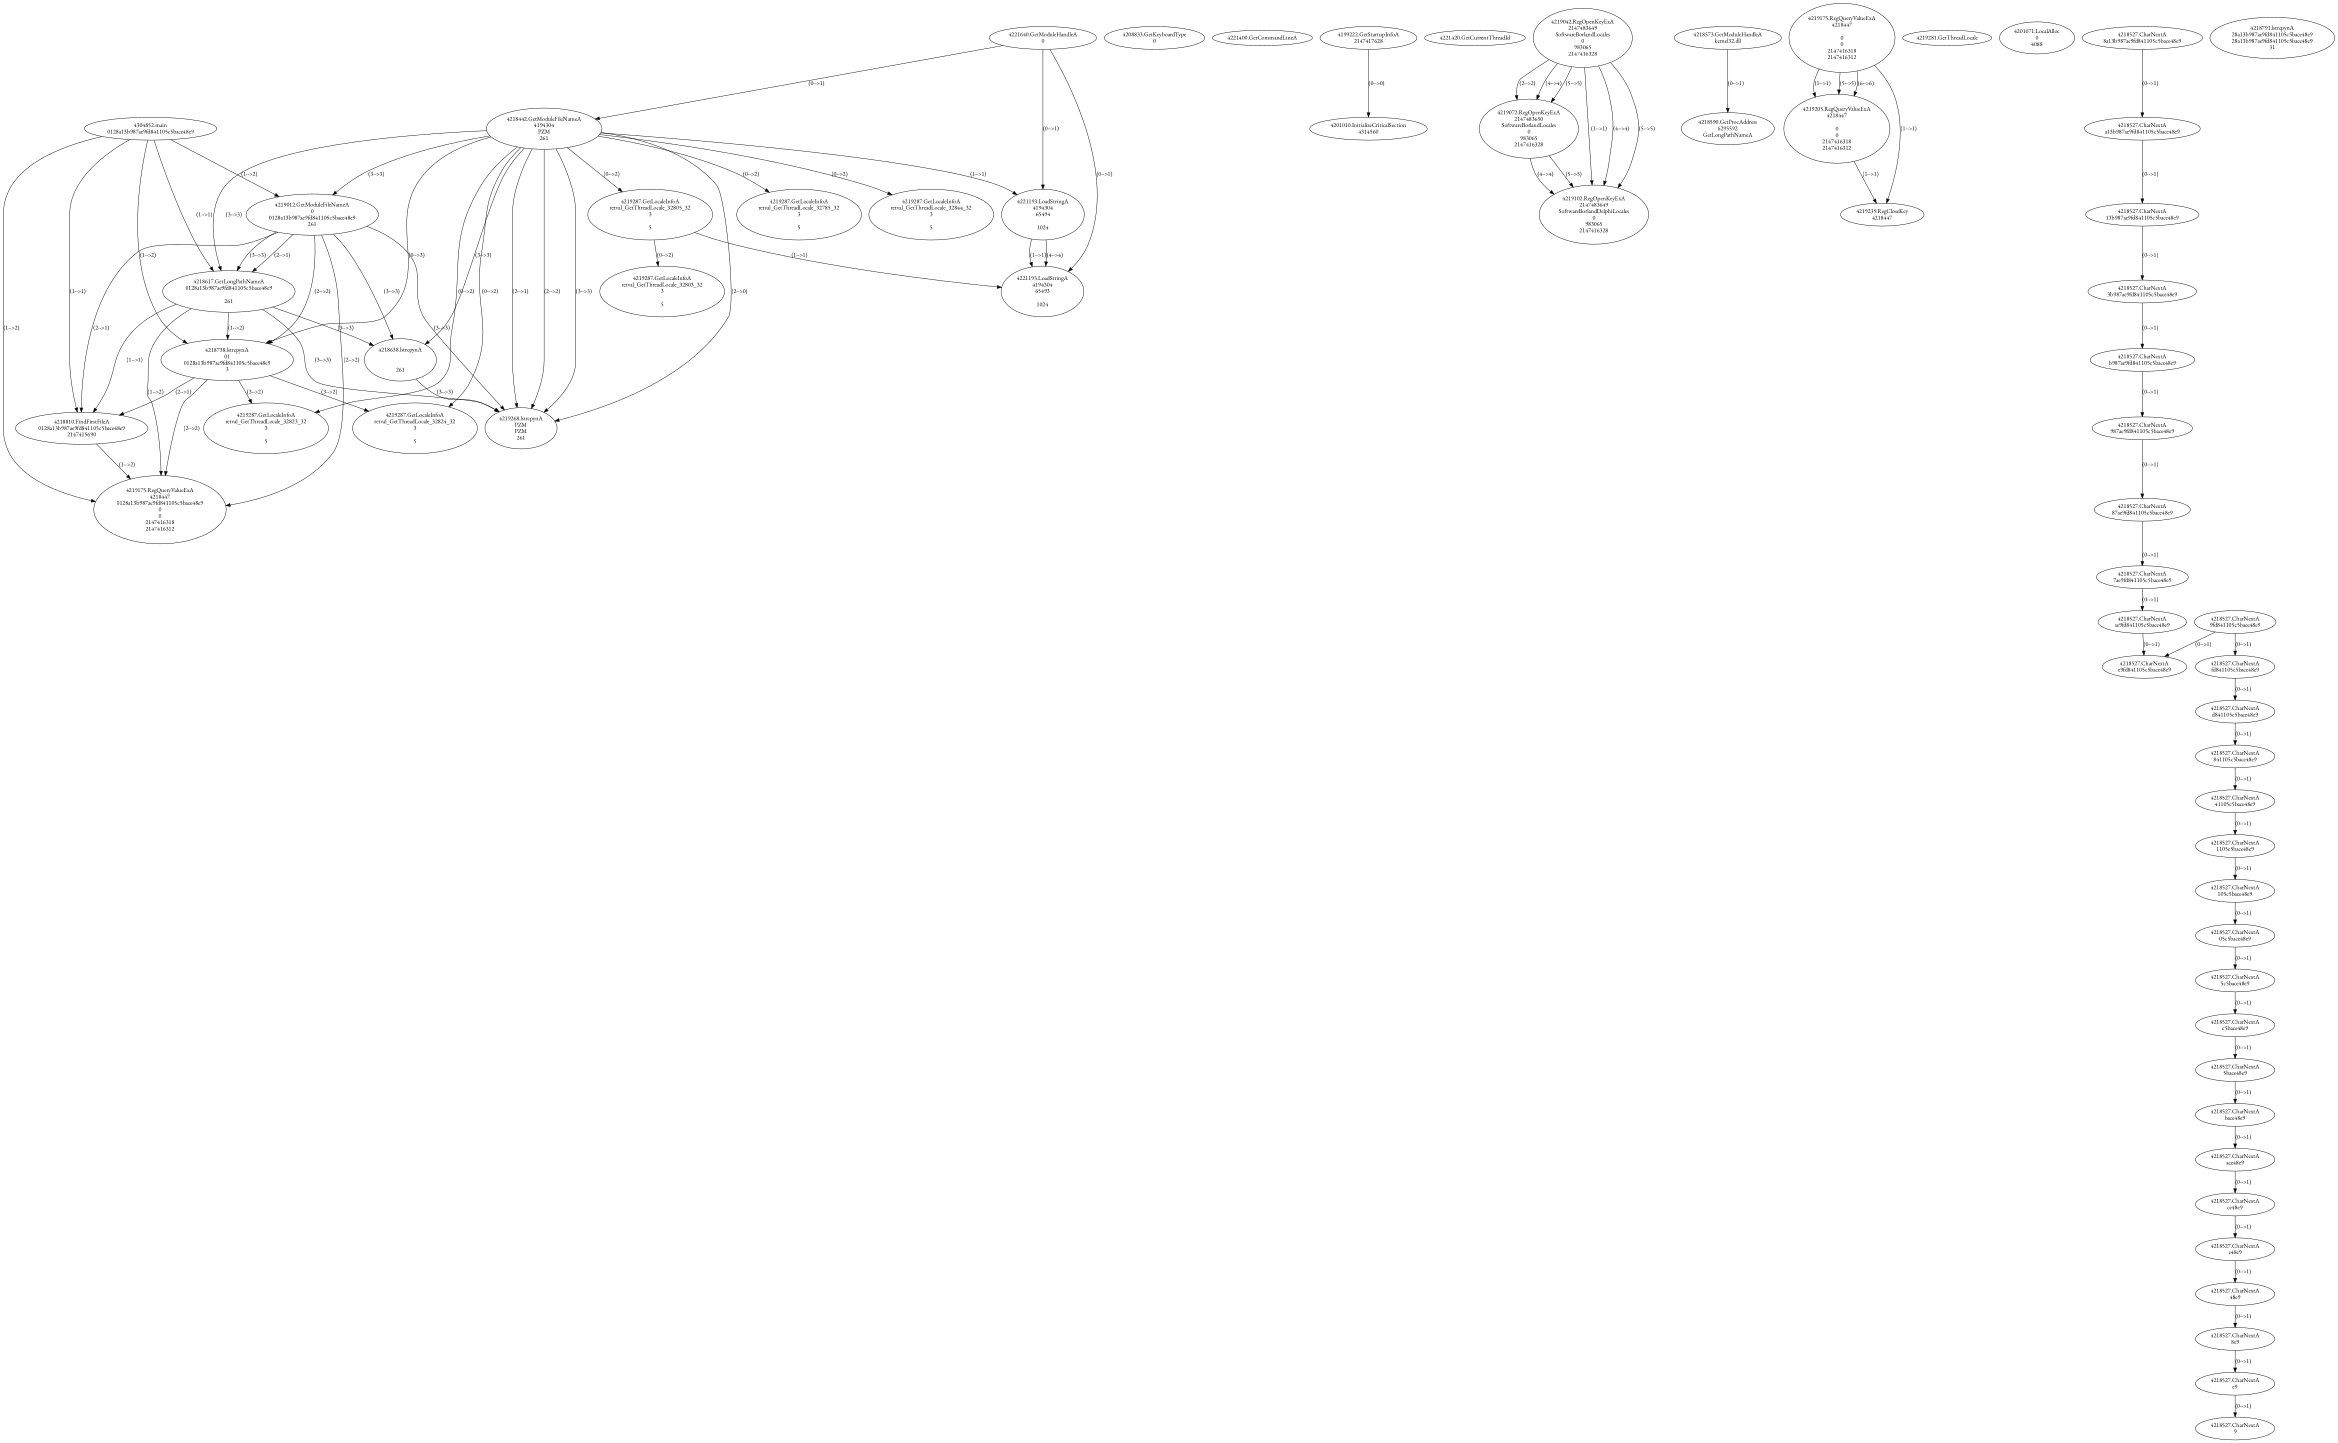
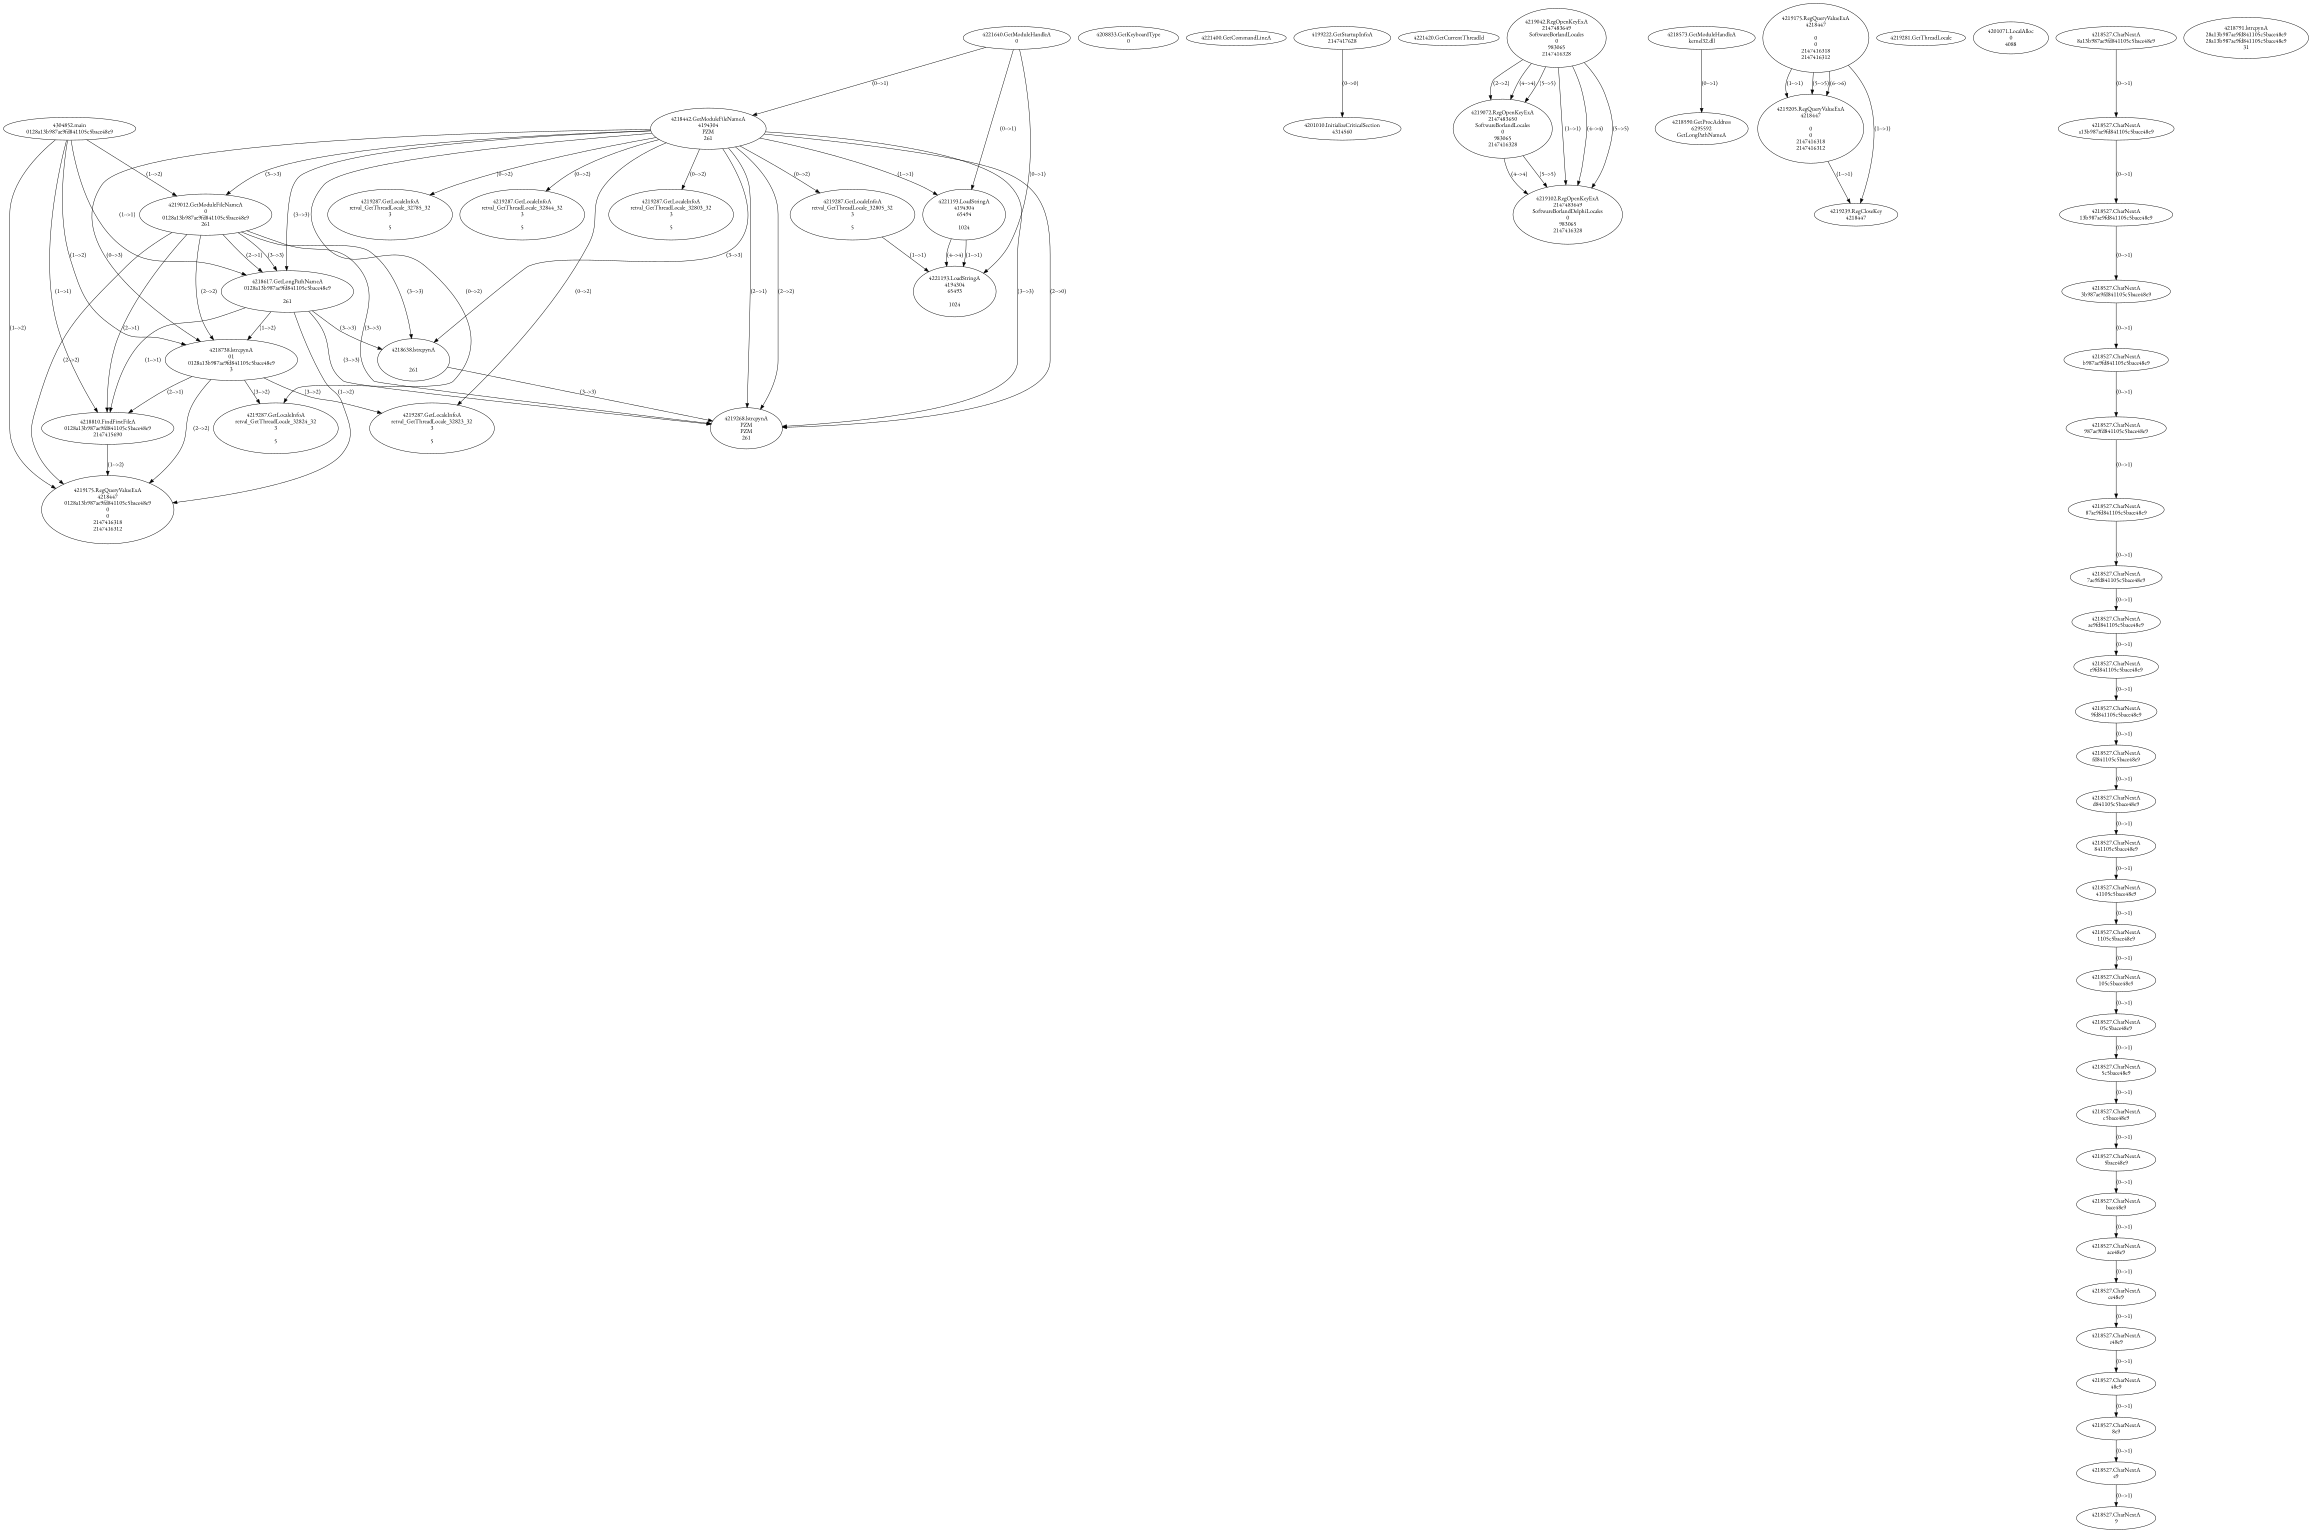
(656, 251) -> (692, 167)
(2192, 643) -> (2116, 687)
